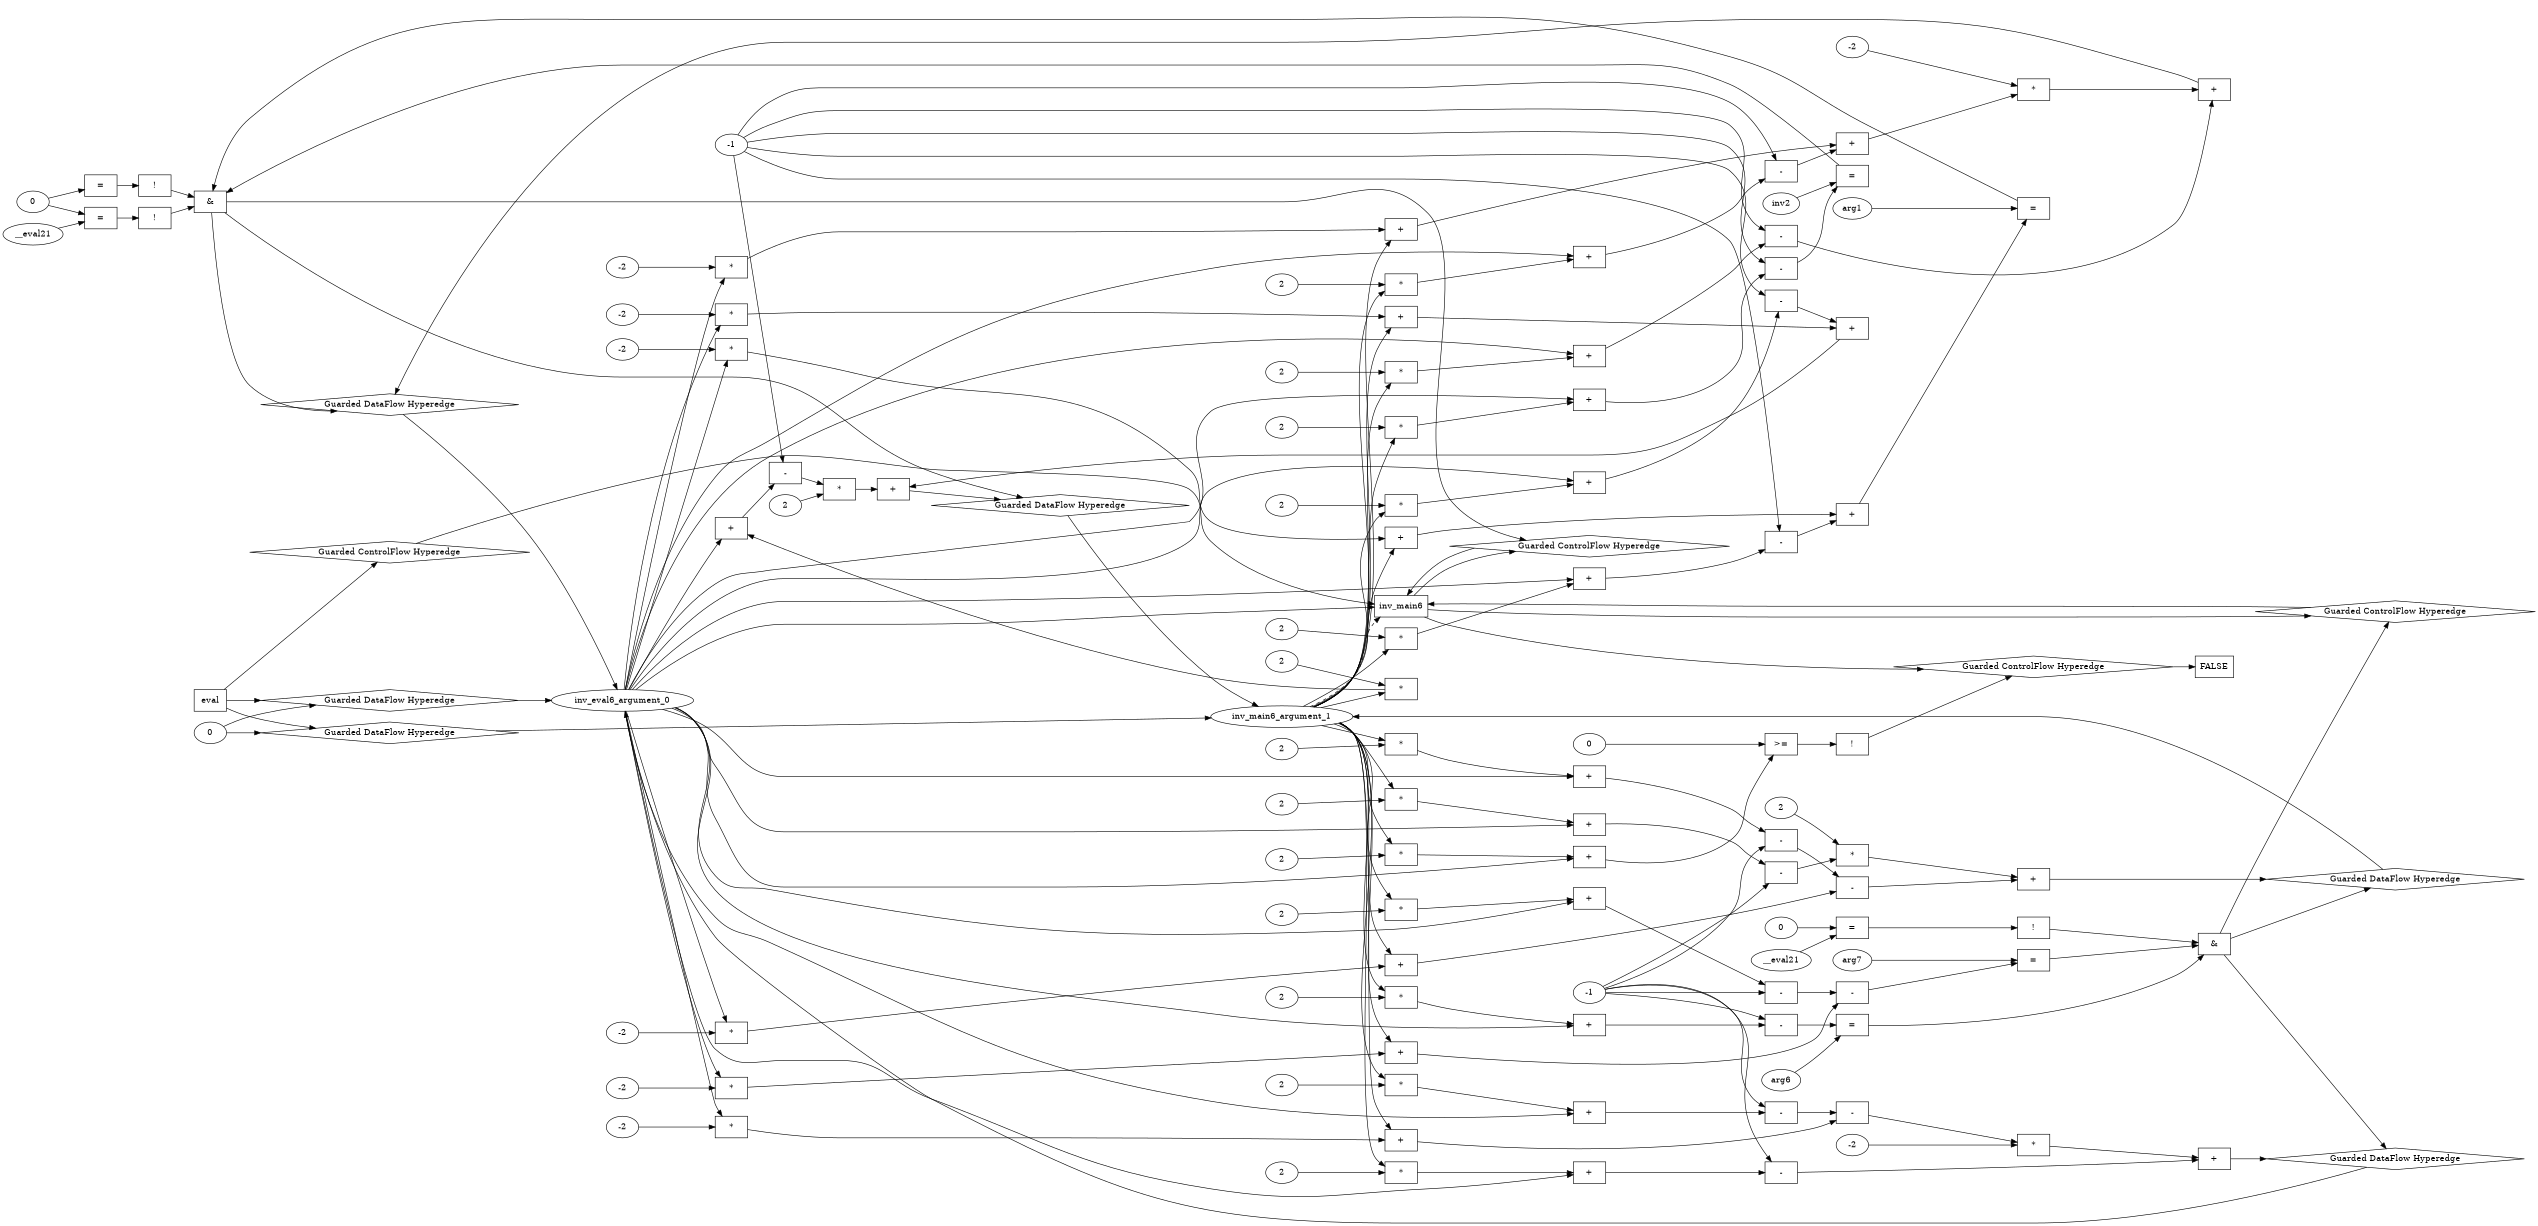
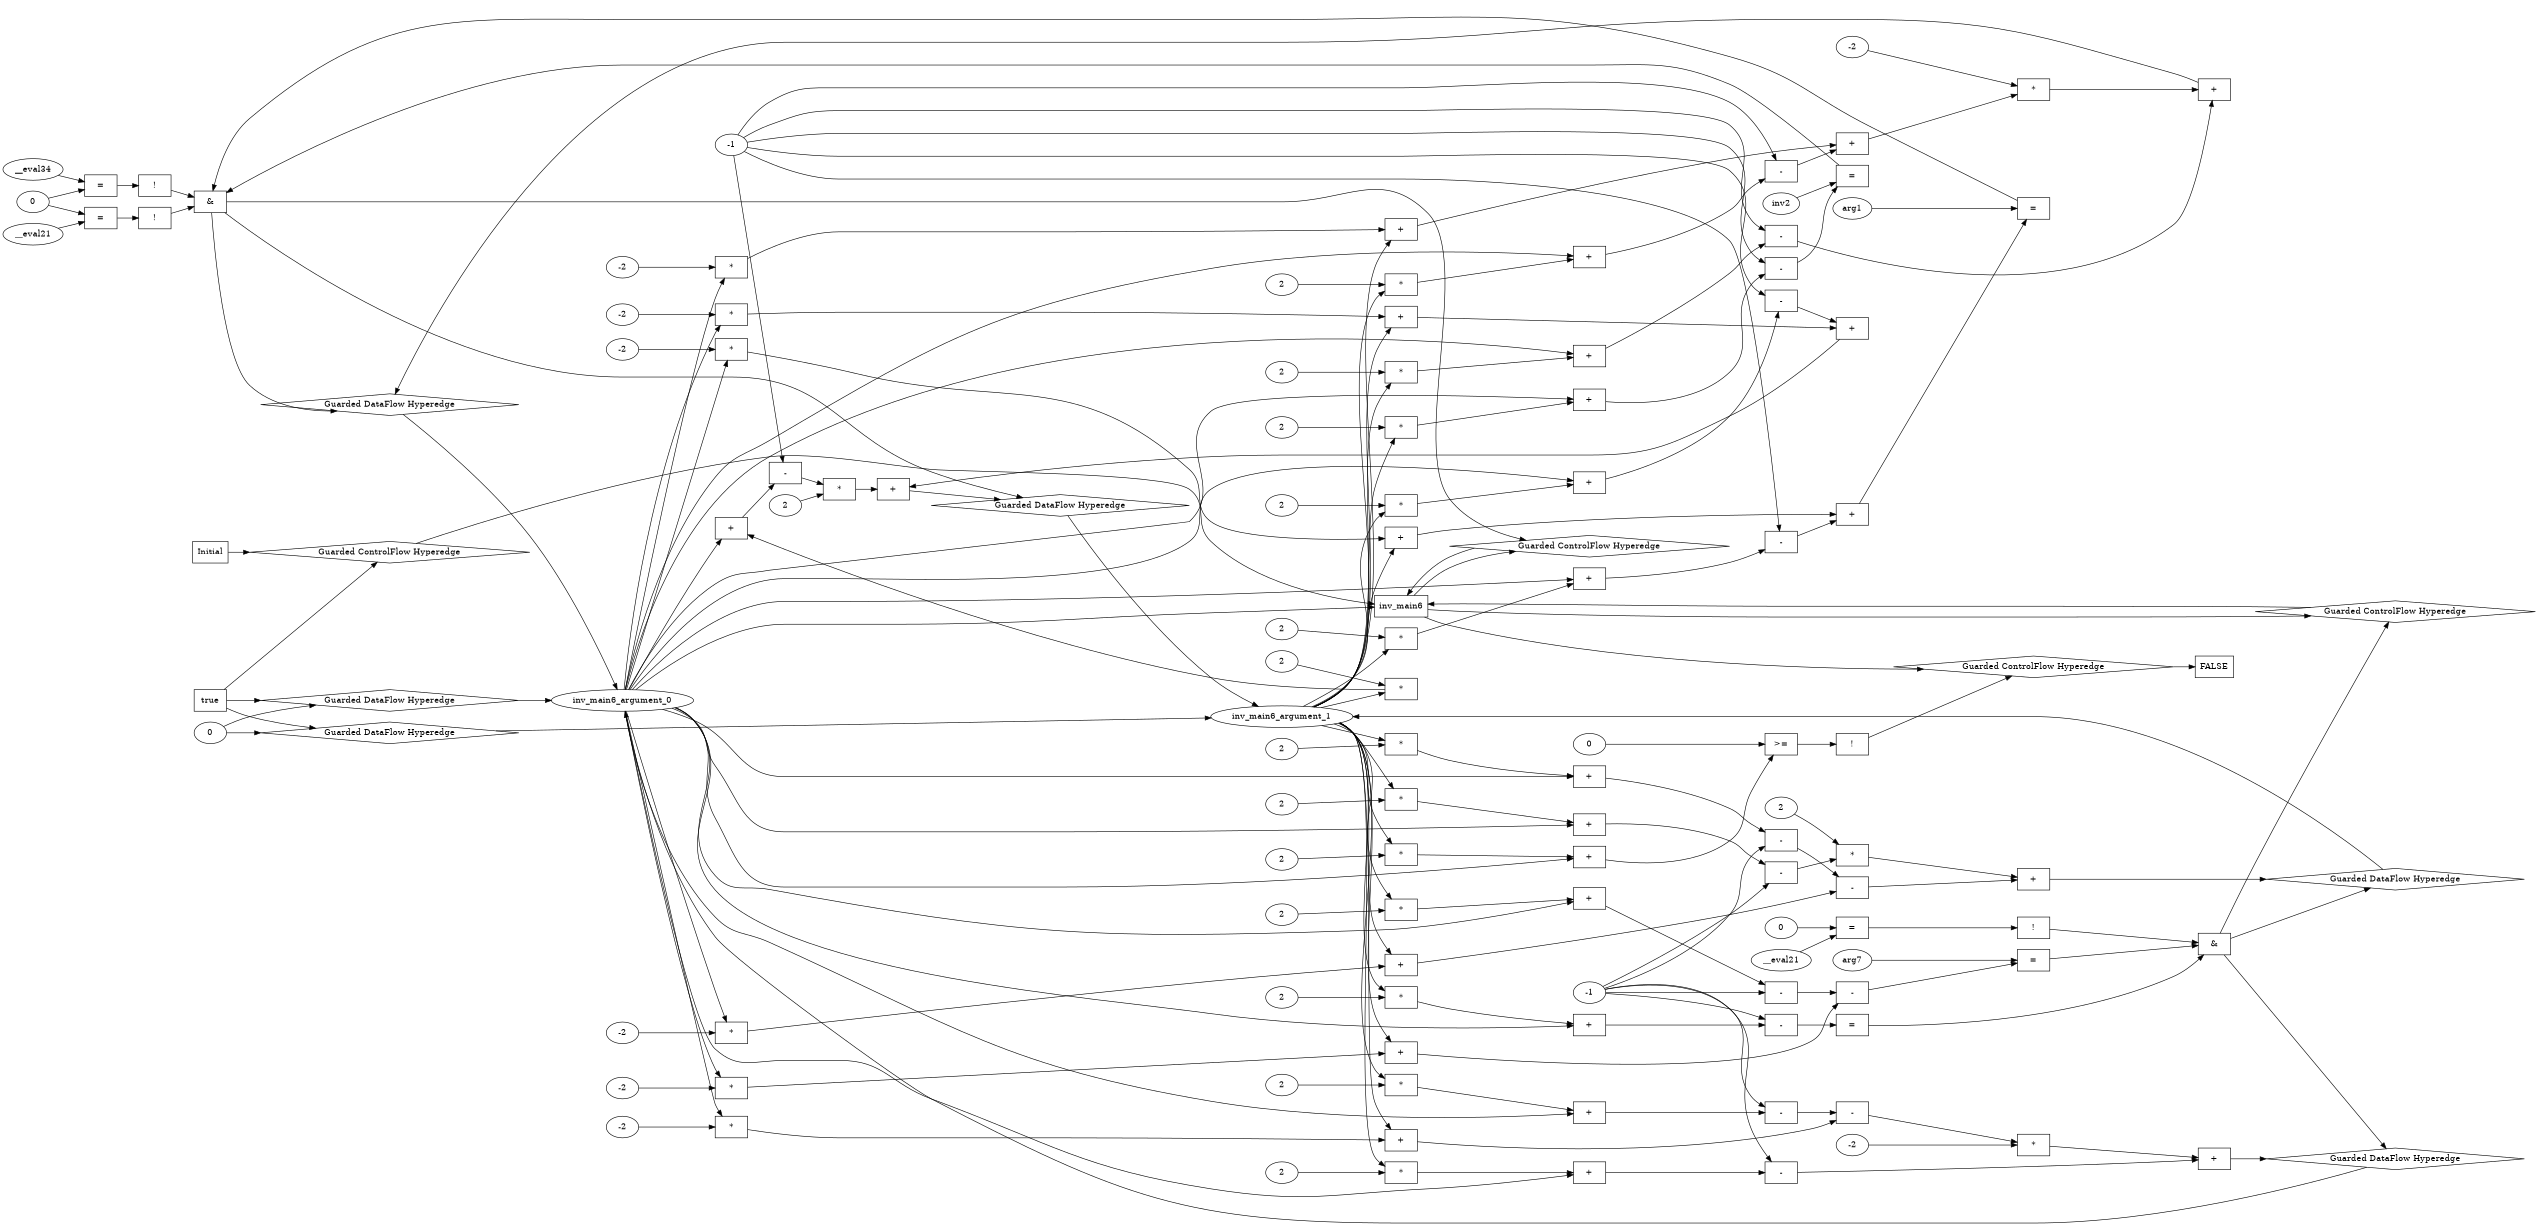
none -> (33, 169)
none -> (210, 552)
(1356, 674) -> none
(210, 700) -> (210, 700)
(623, 700) -> (623, 700)
(1781, 1080) -> none
